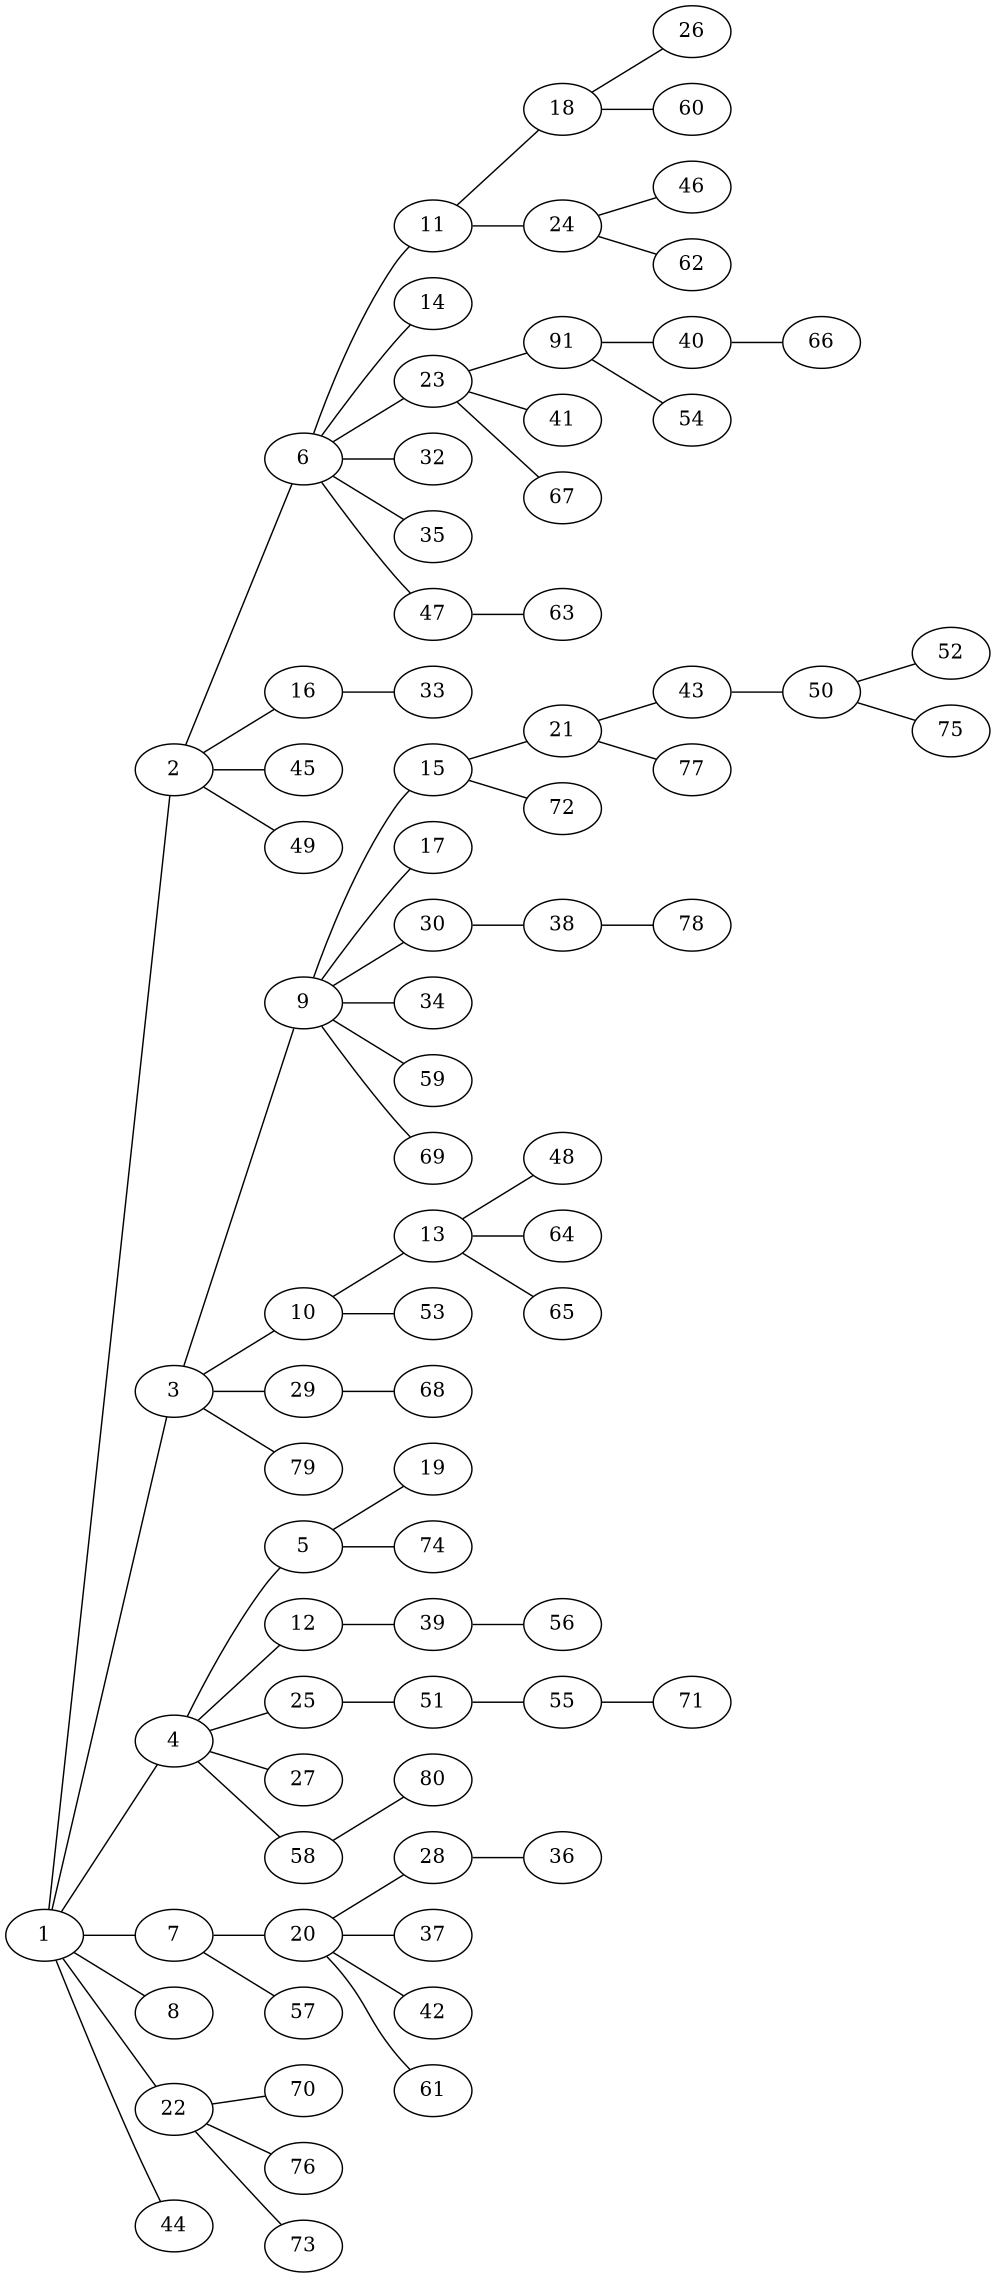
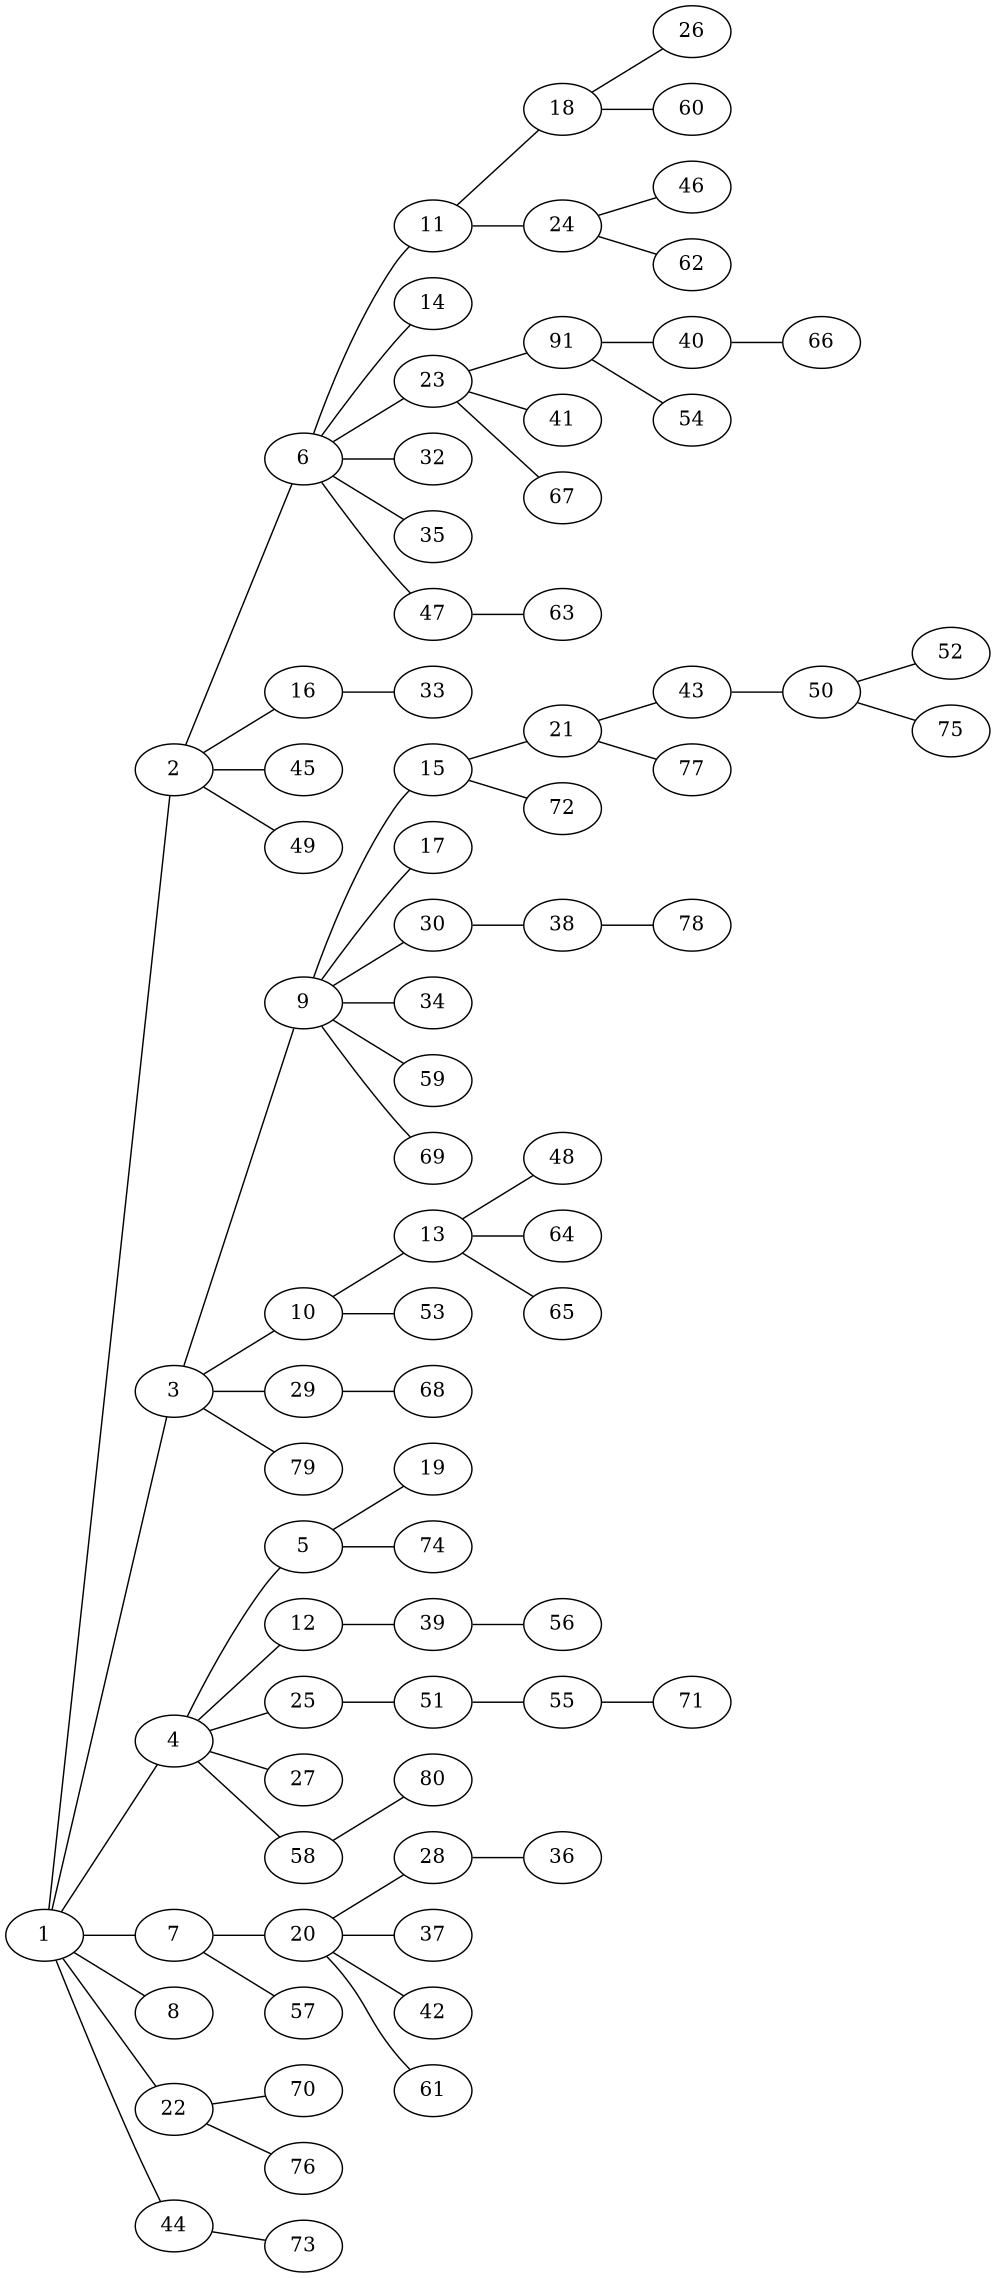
(238, 2178) -> (239, 2236)
